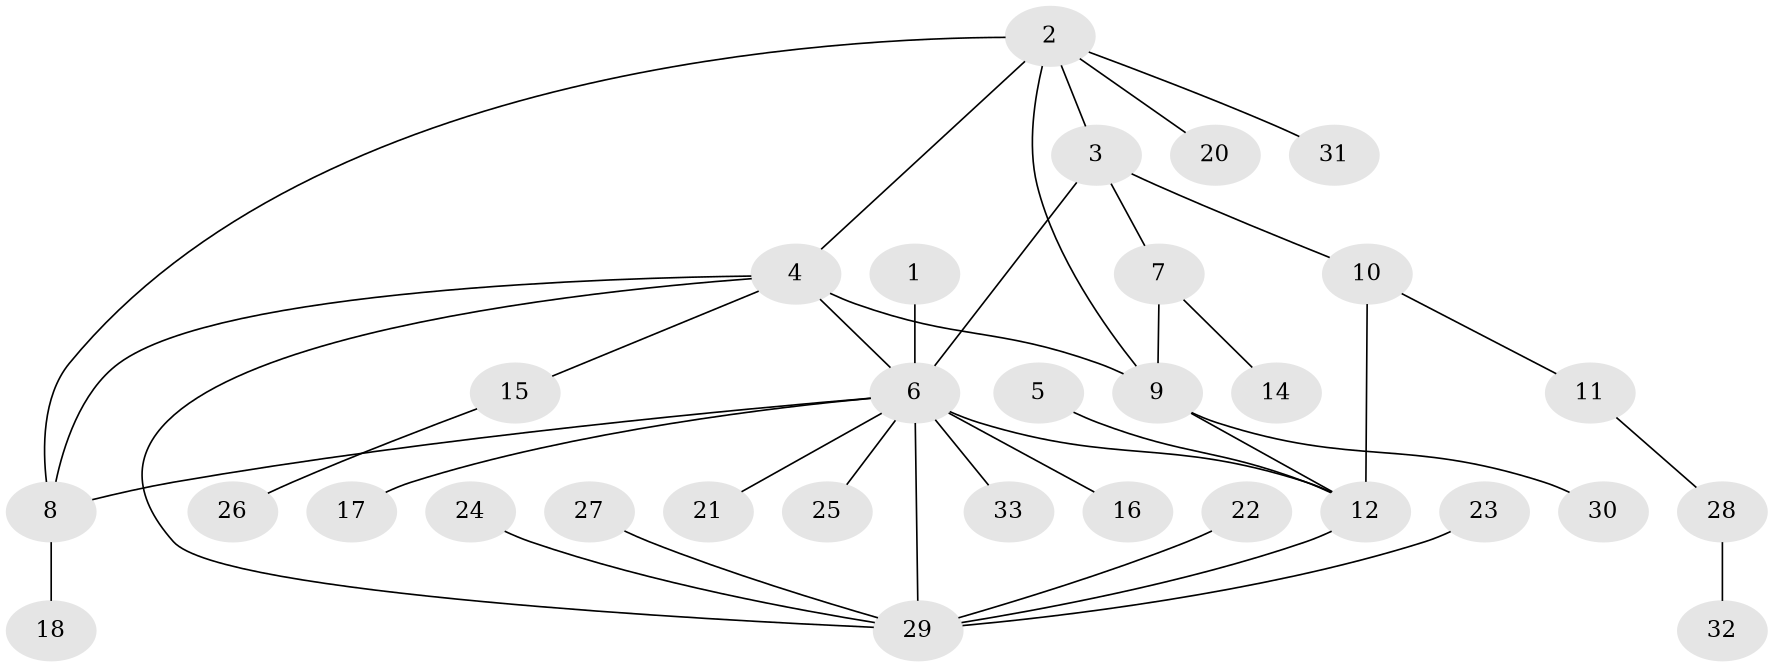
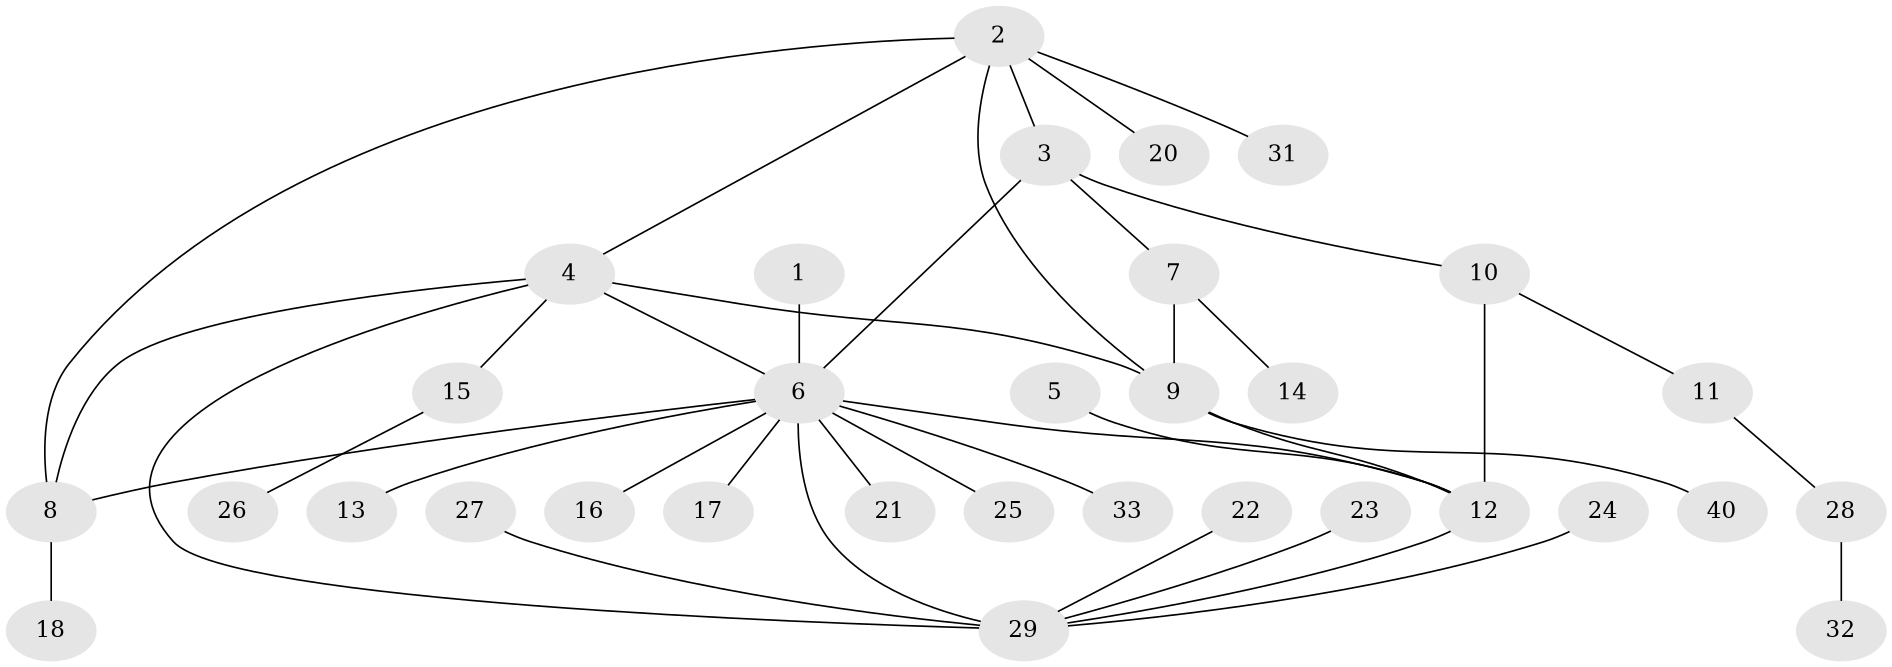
none -> (352, 512)
(1603, 512) -> (1722, 512)
